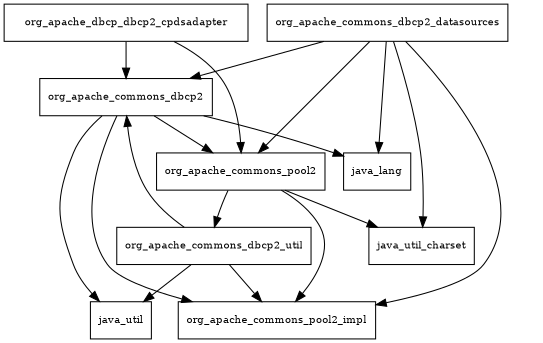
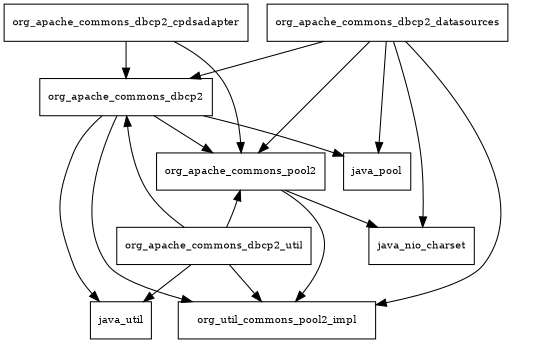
(126, 23) -> (126, 23)
(377, 172) -> (377, 172)
(222, 204) -> (232, 214)
(422, 246) -> (422, 246)
(277, 320) -> (277, 320)
